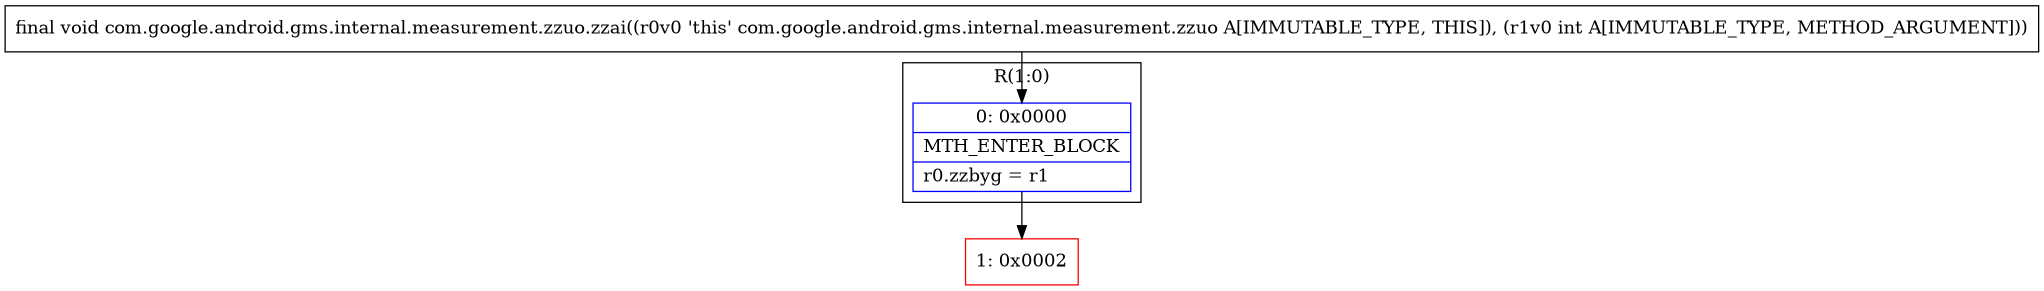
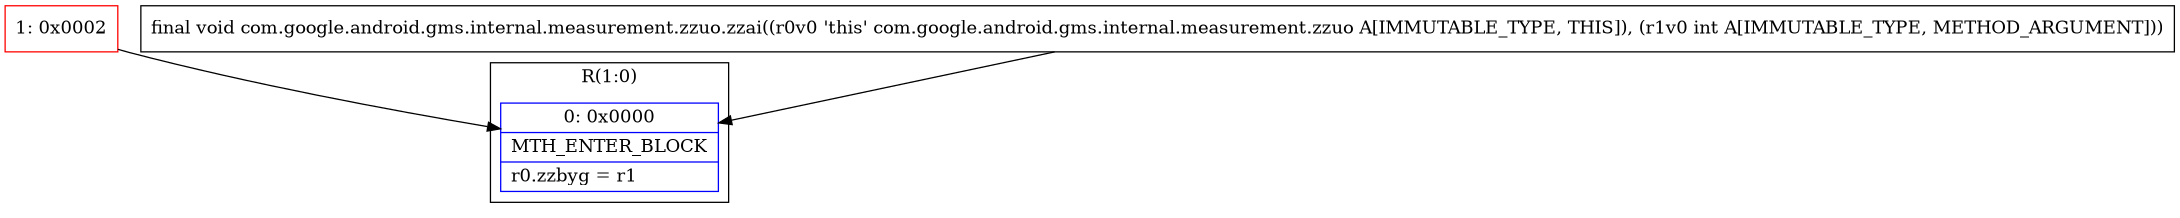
(1022, 210) -> (302, 92)
